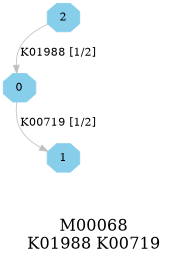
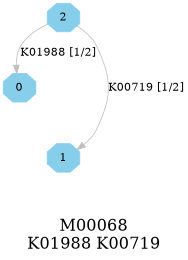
(20, 129) -> (108, 84)
